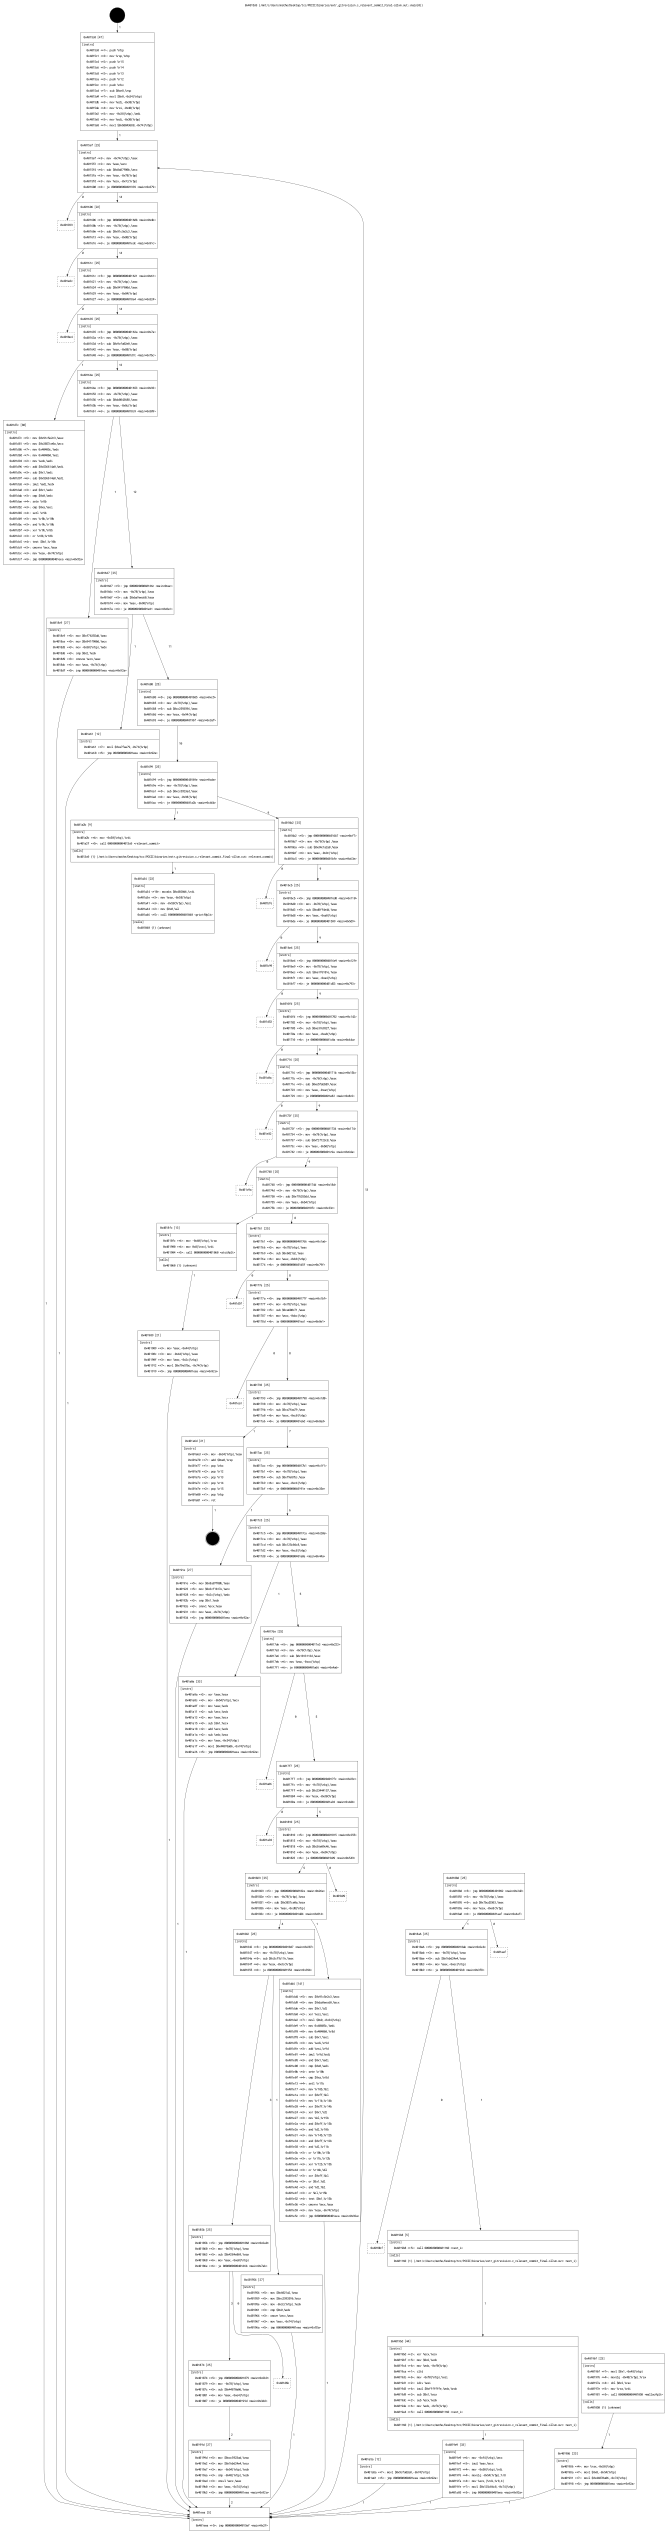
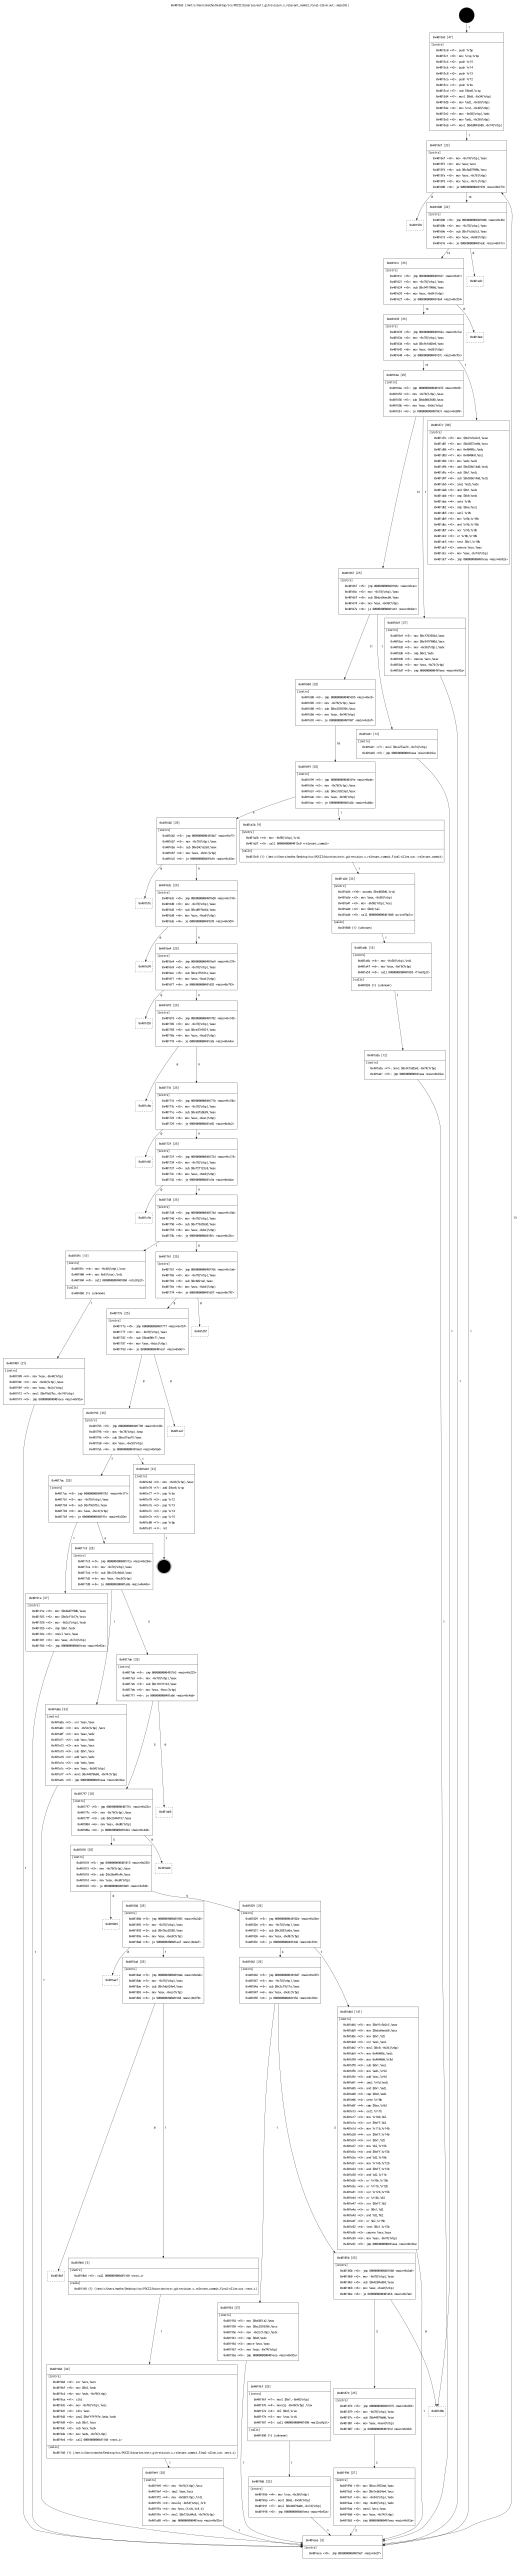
none -> (391, 967)
(65, 1676) -> (449, 1576)
